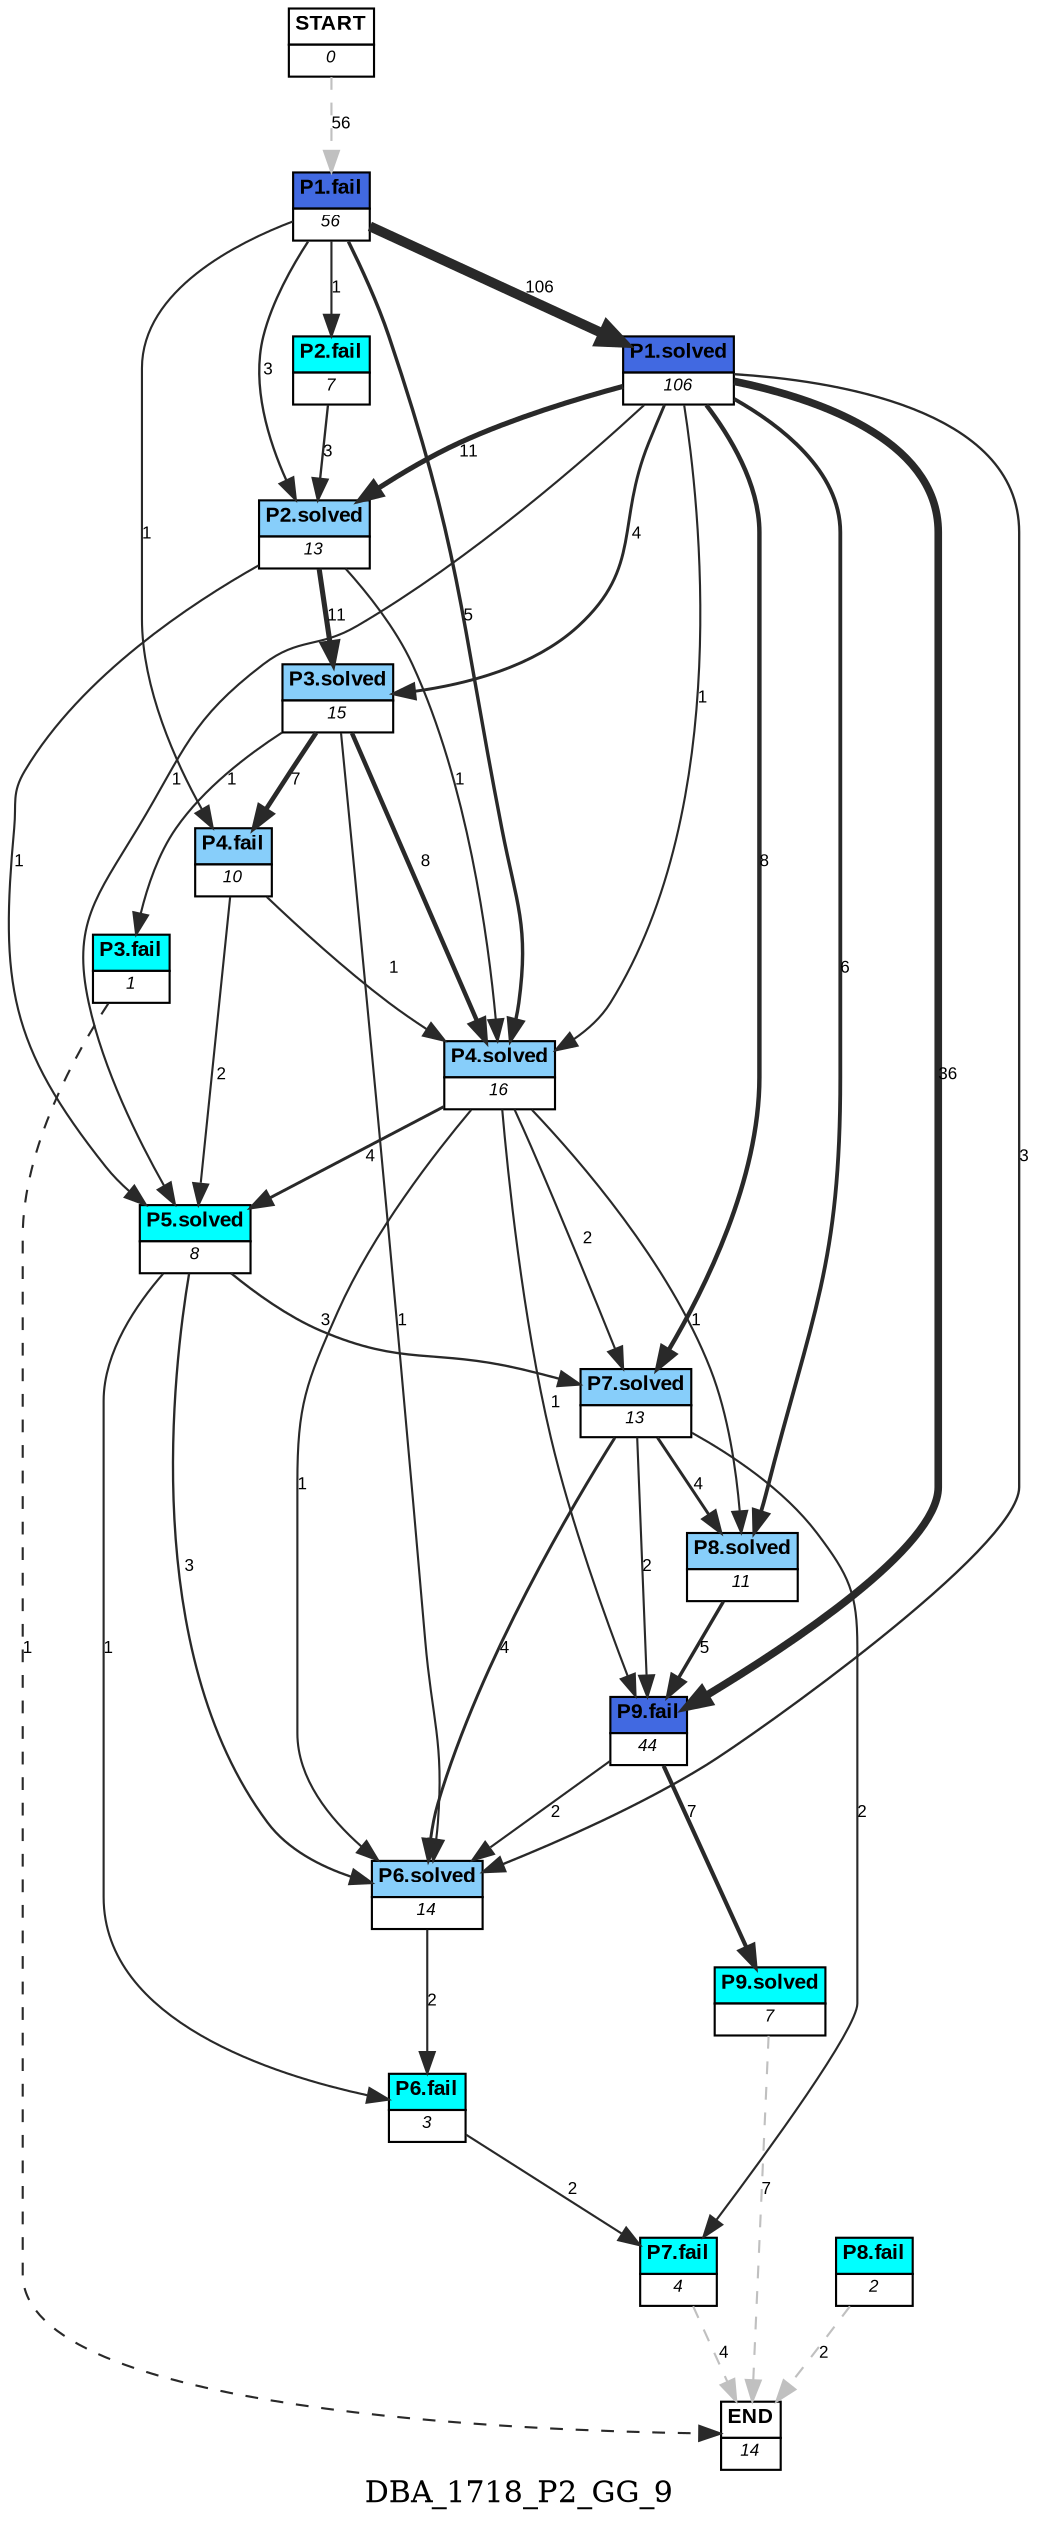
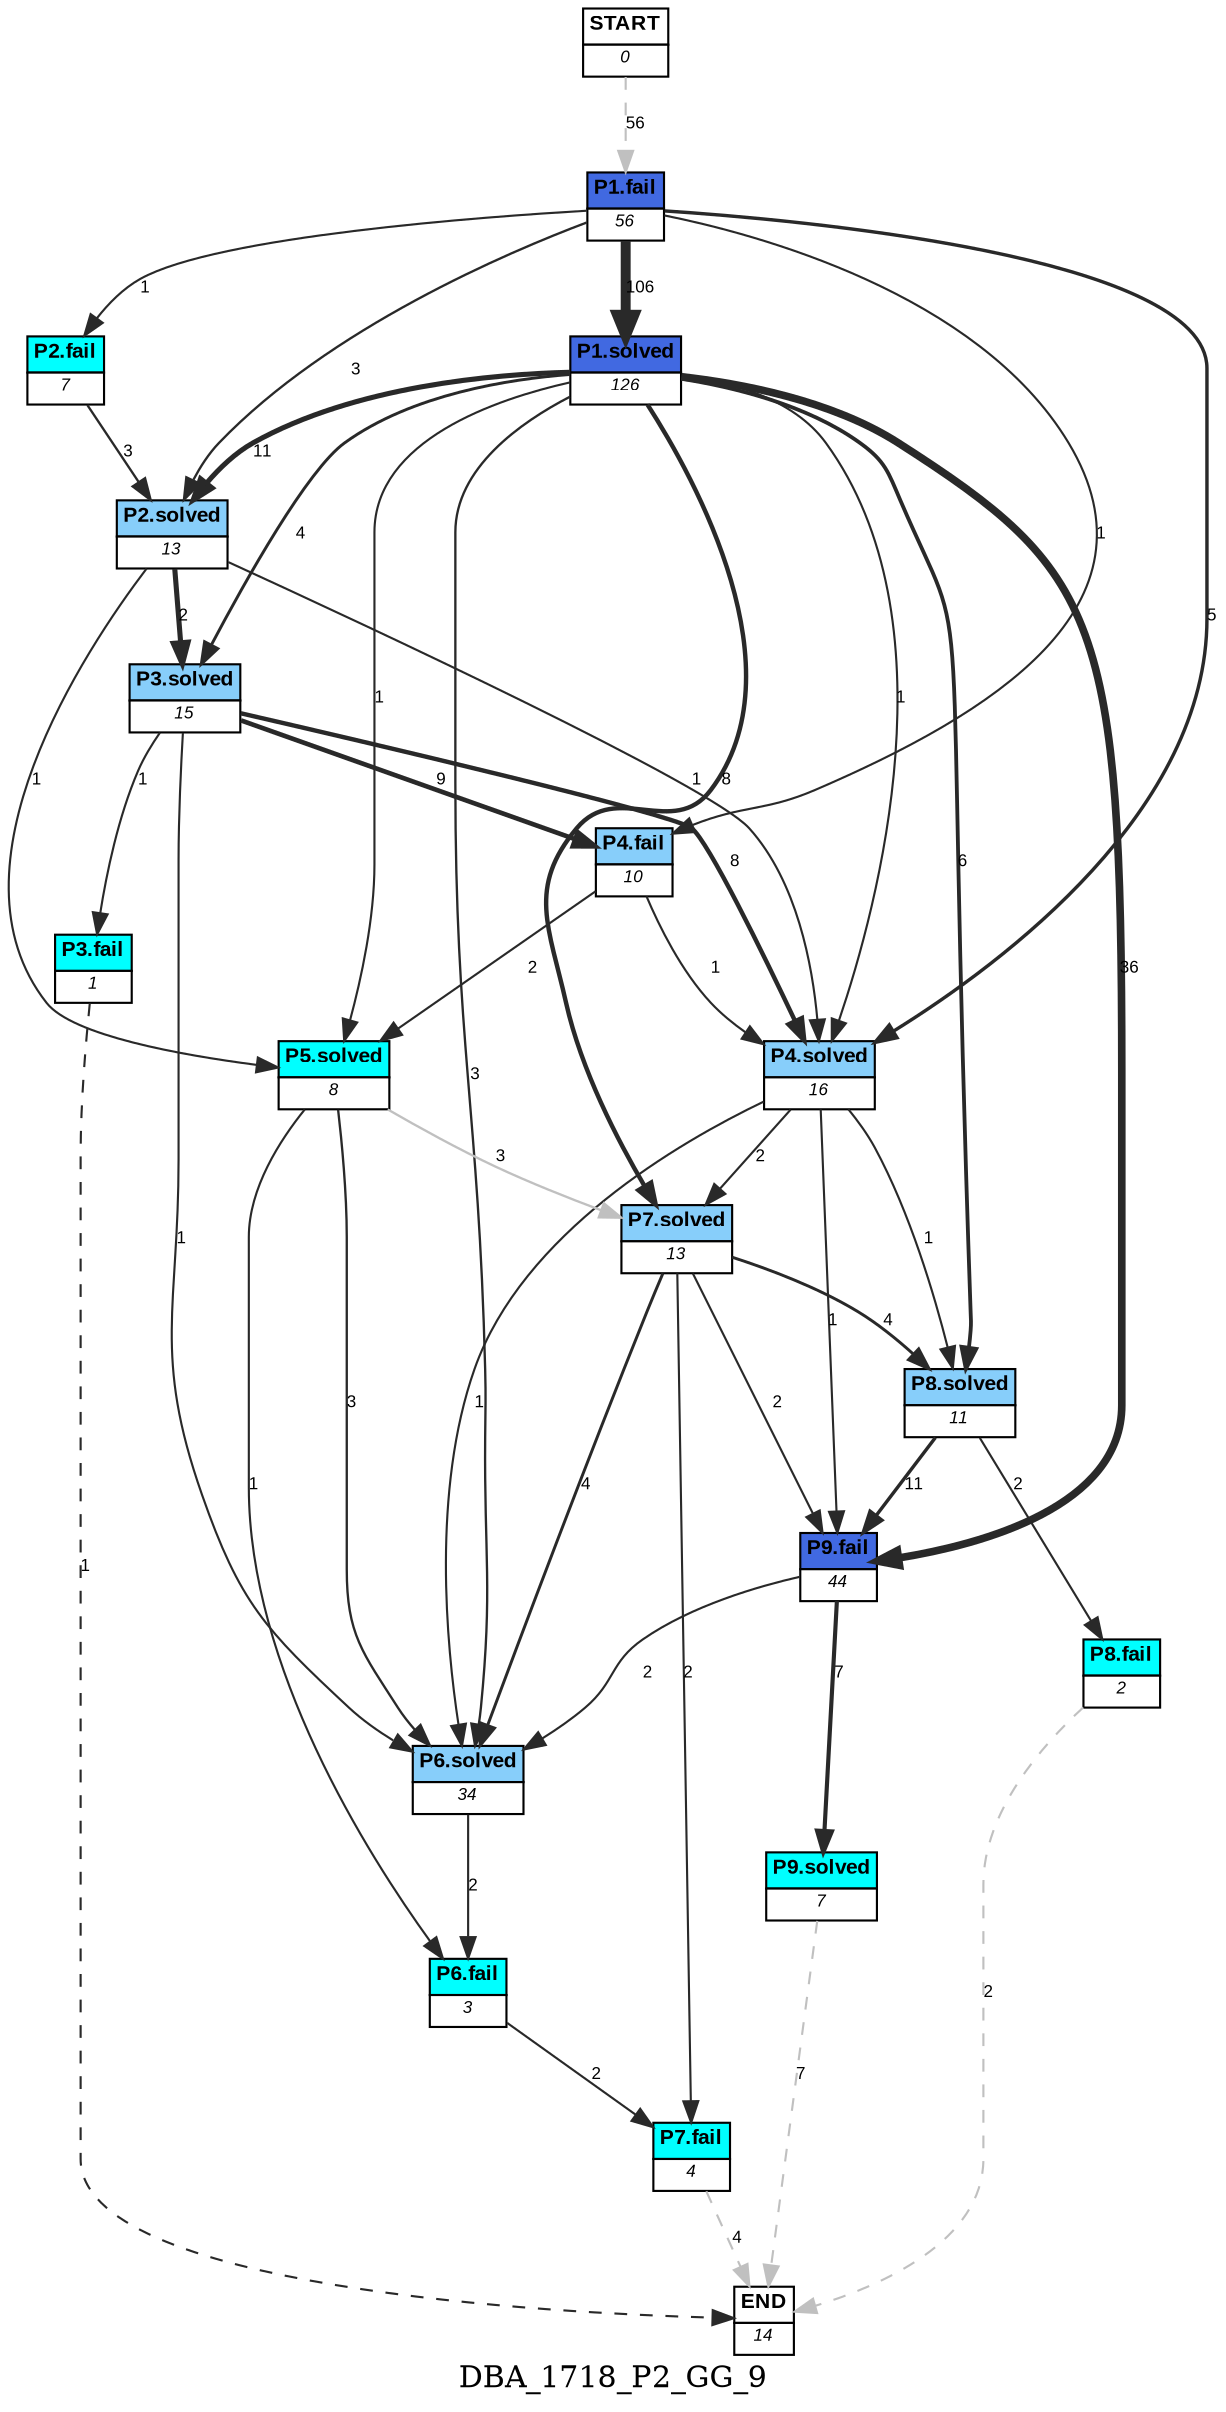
(679, 385) -> (626, 385)
(338, 616) -> (184, 616)
(296, 780) -> (442, 780)
(357, 1152) -> none
(386, 1351) -> (492, 1165)
none -> (1038, 1534)
(705, 1649) -> (915, 1485)
(427, 1910) -> (468, 1795)
